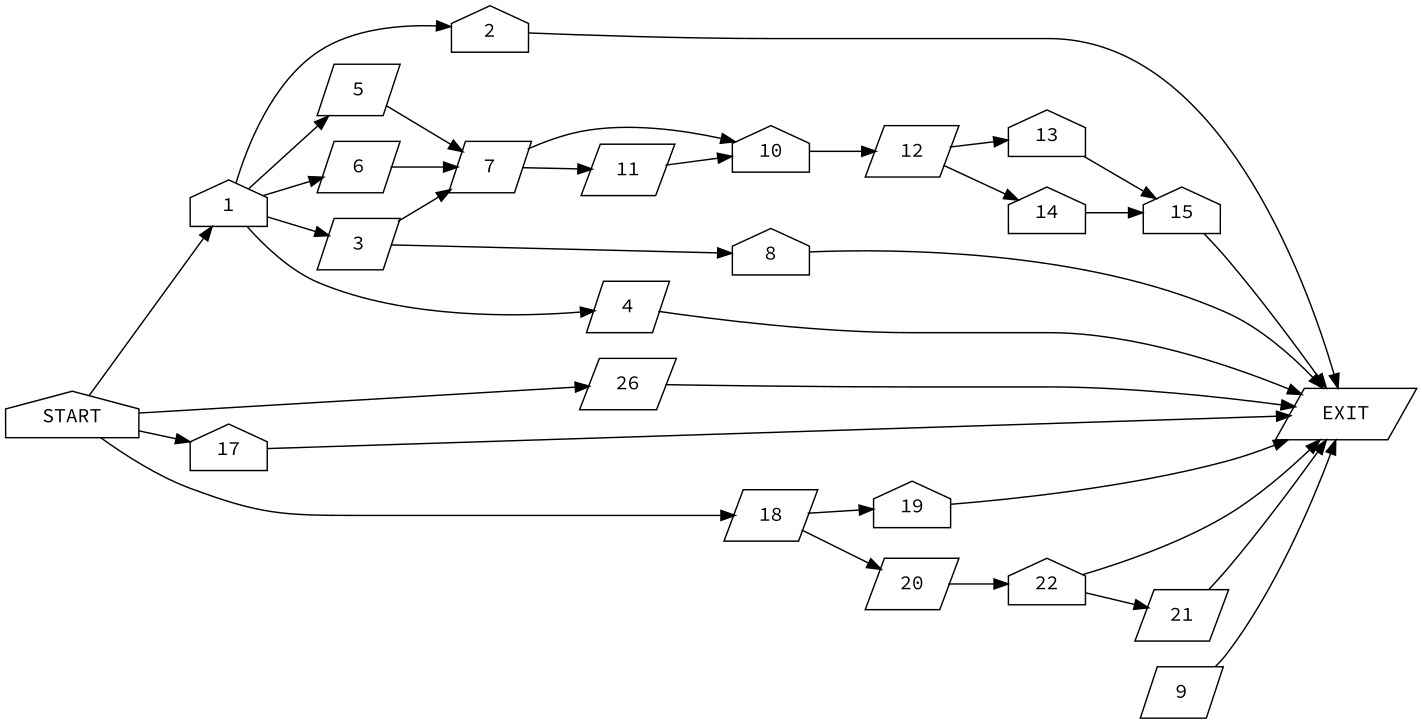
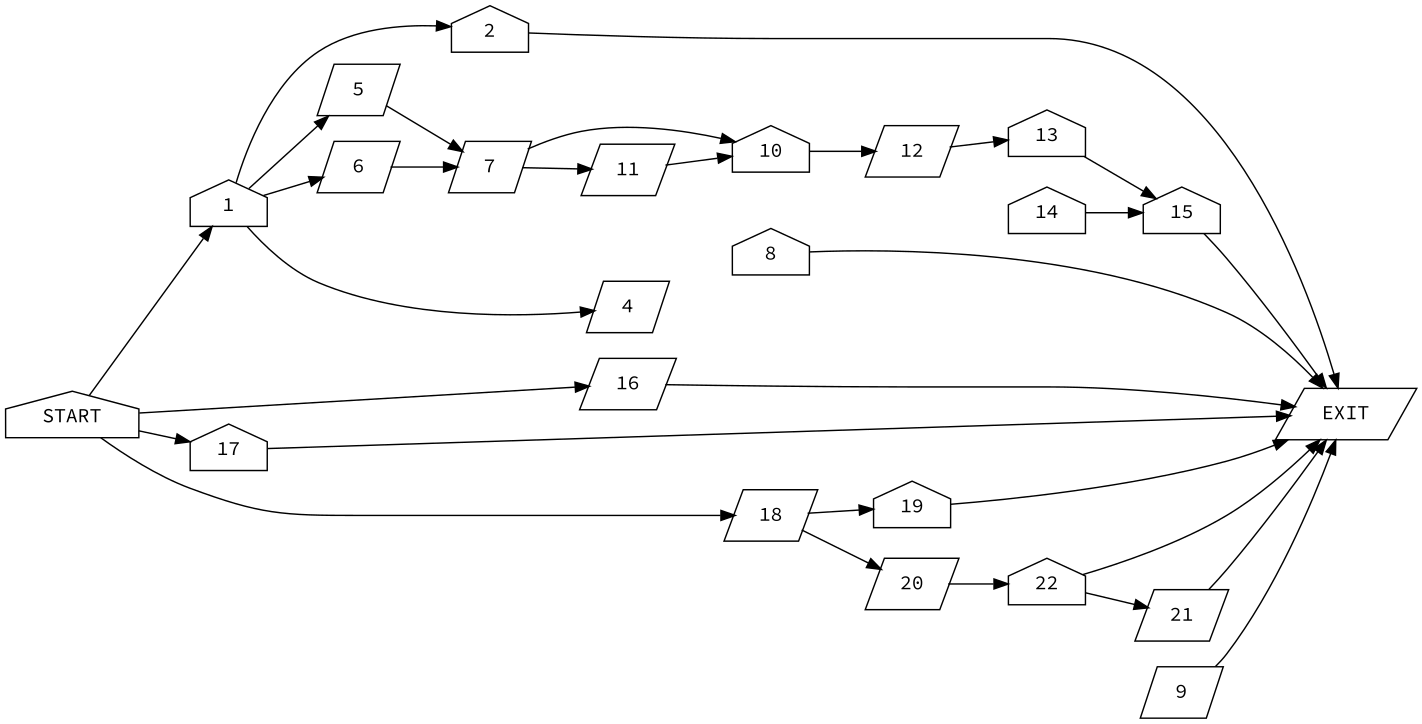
(974, 180) -> none
(359, 244) -> none
(977, 333) -> none
(628, 384) -> (628, 384)
